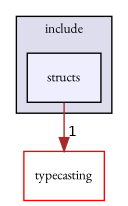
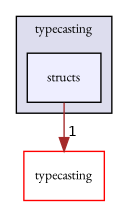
(64, 29) -> (64, 29)
